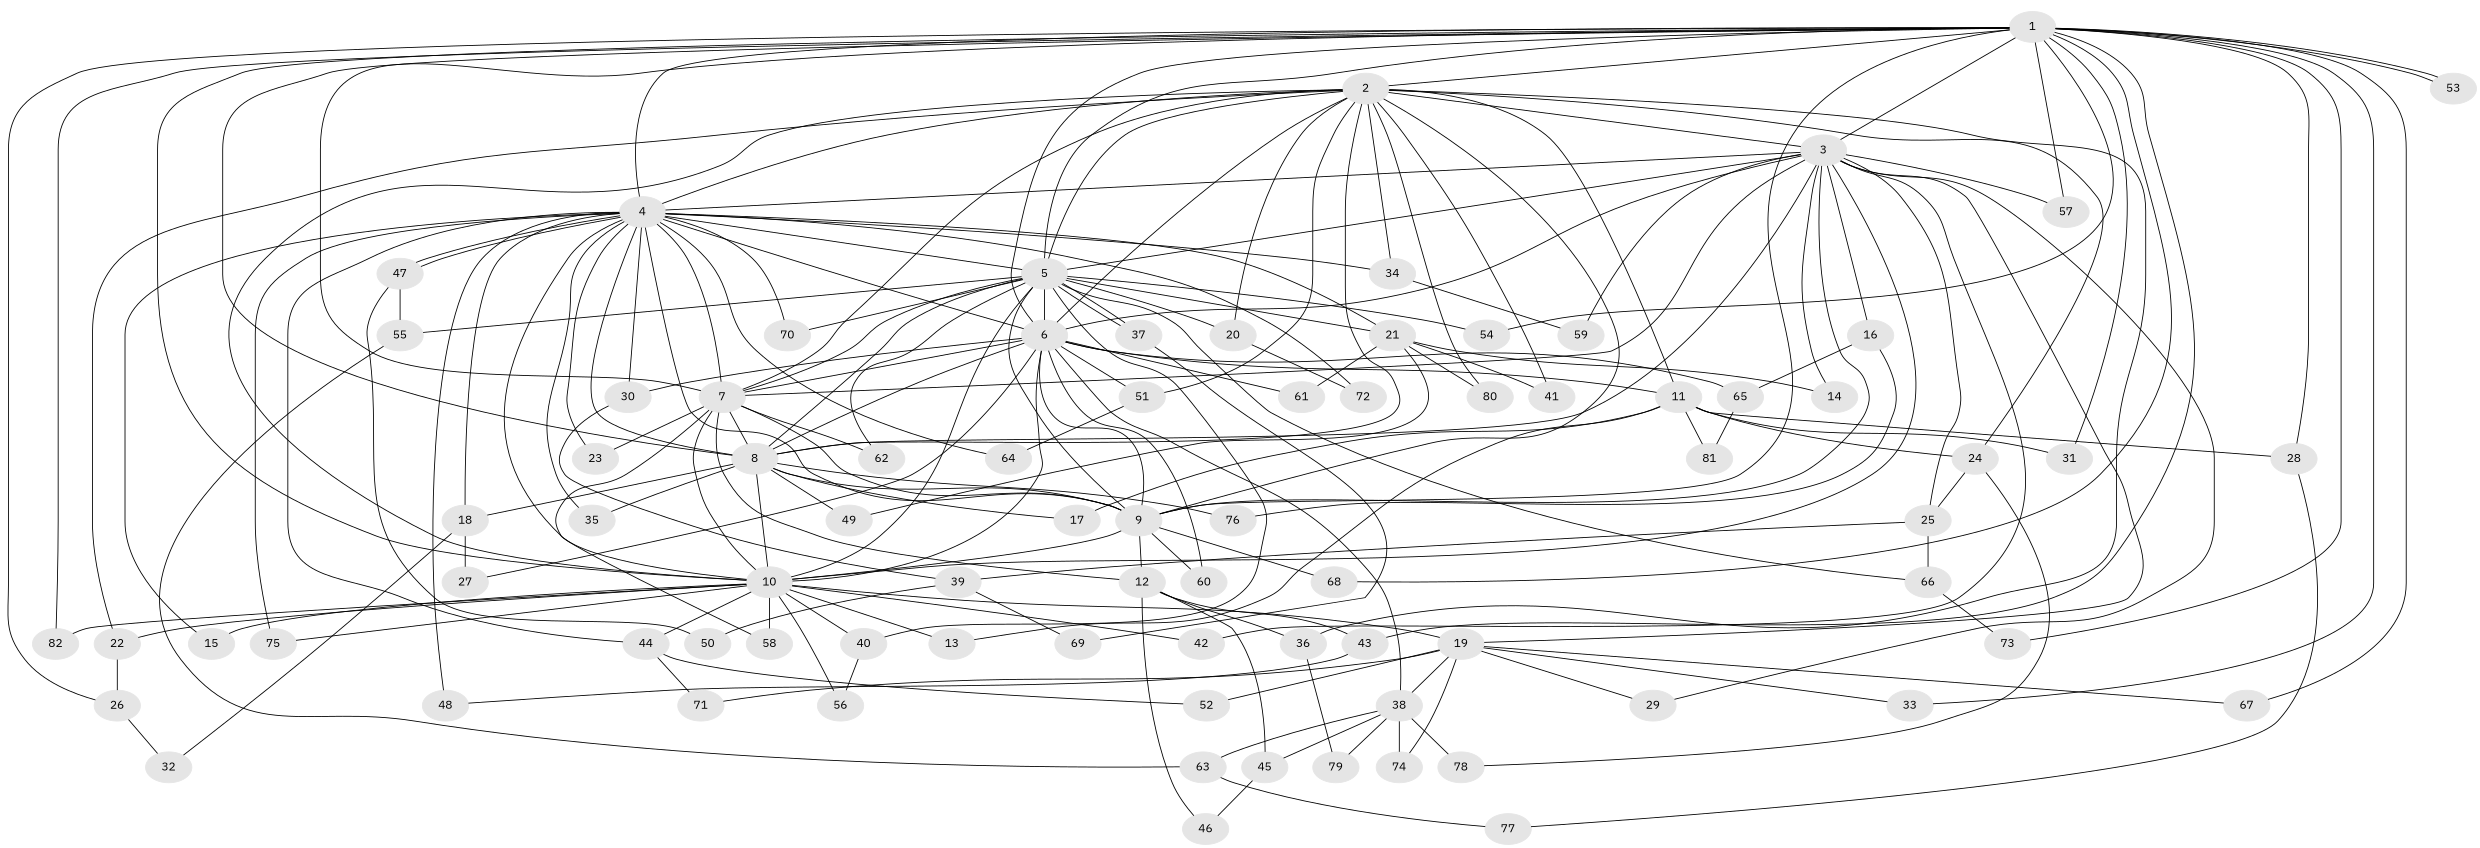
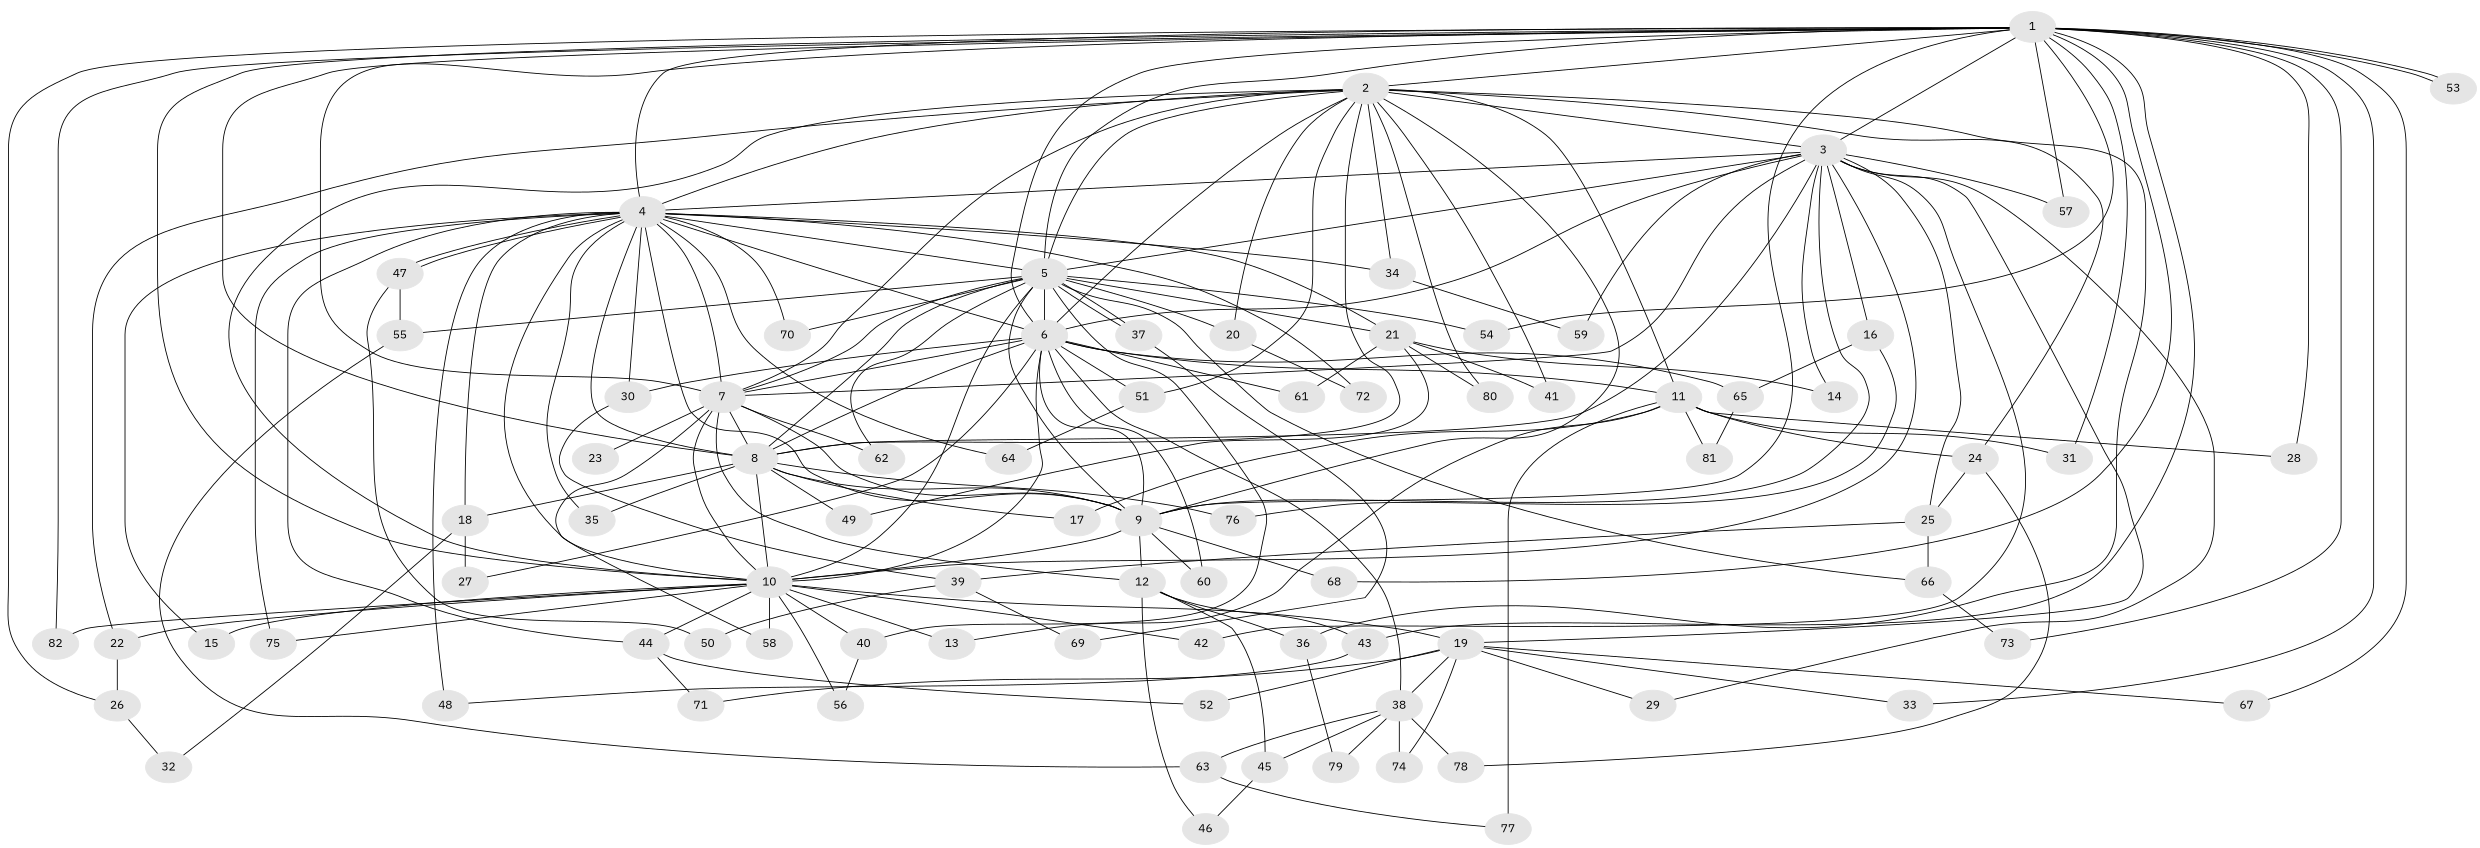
(574, 329) -> none
(2036, 779) -> (1508, 565)
